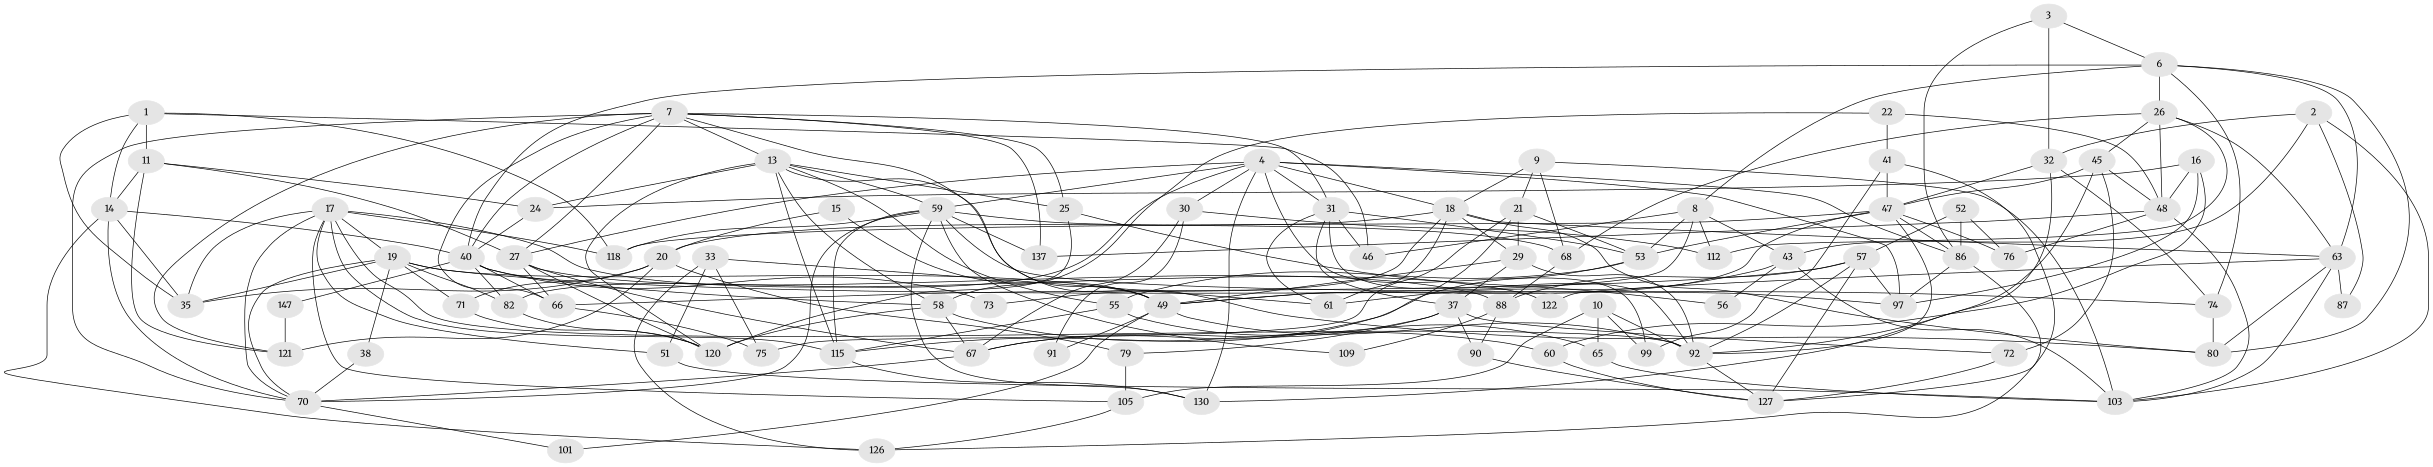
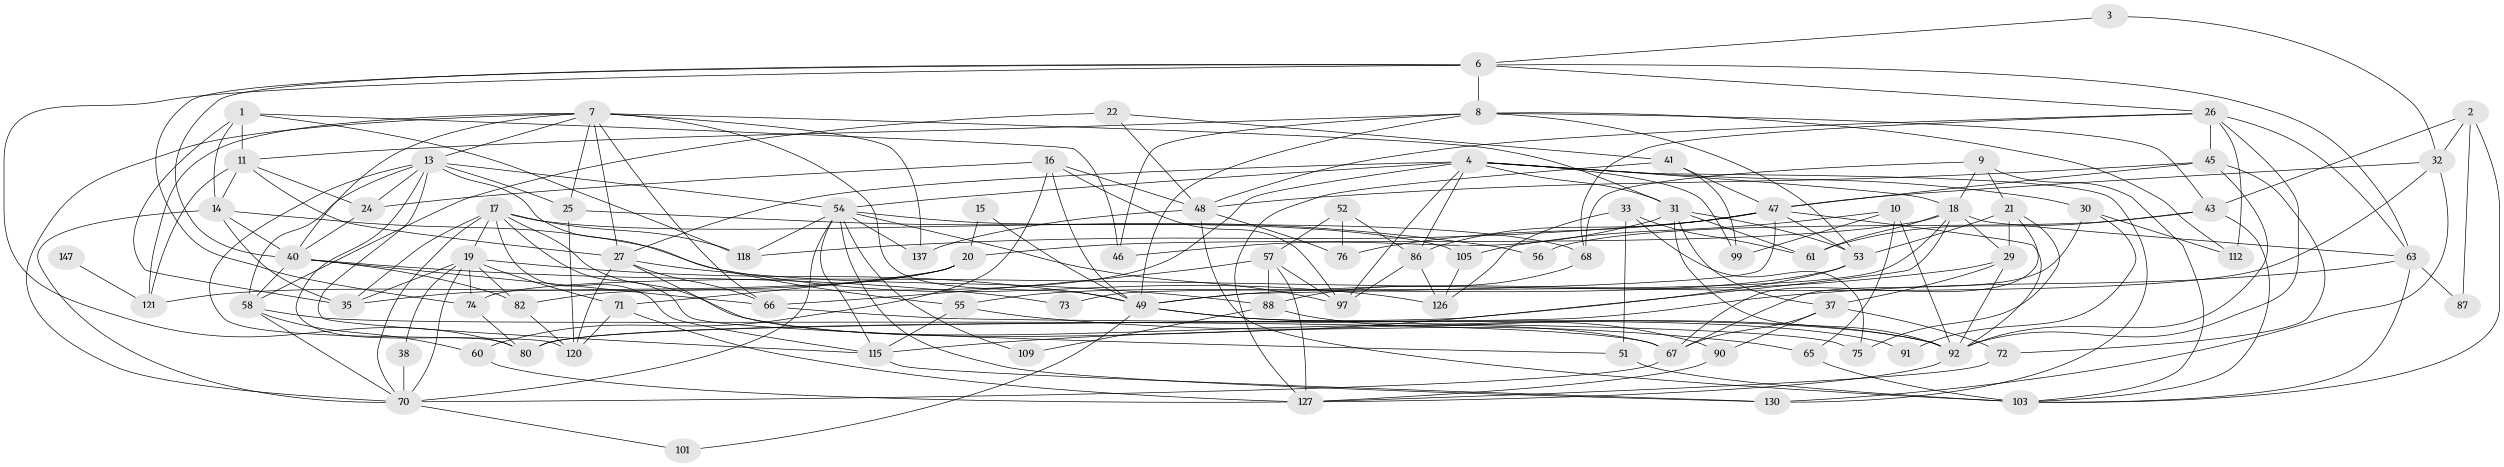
(1925, 107) -> none
none -> (860, 132)
(937, 209) -> (839, 209)
none -> (1073, 233)
(376, 282) -> none
(1550, 306) -> none
(1782, 311) -> (2229, 317)
(818, 323) -> (326, 354)
(1126, 354) -> none
none -> (957, 380)
